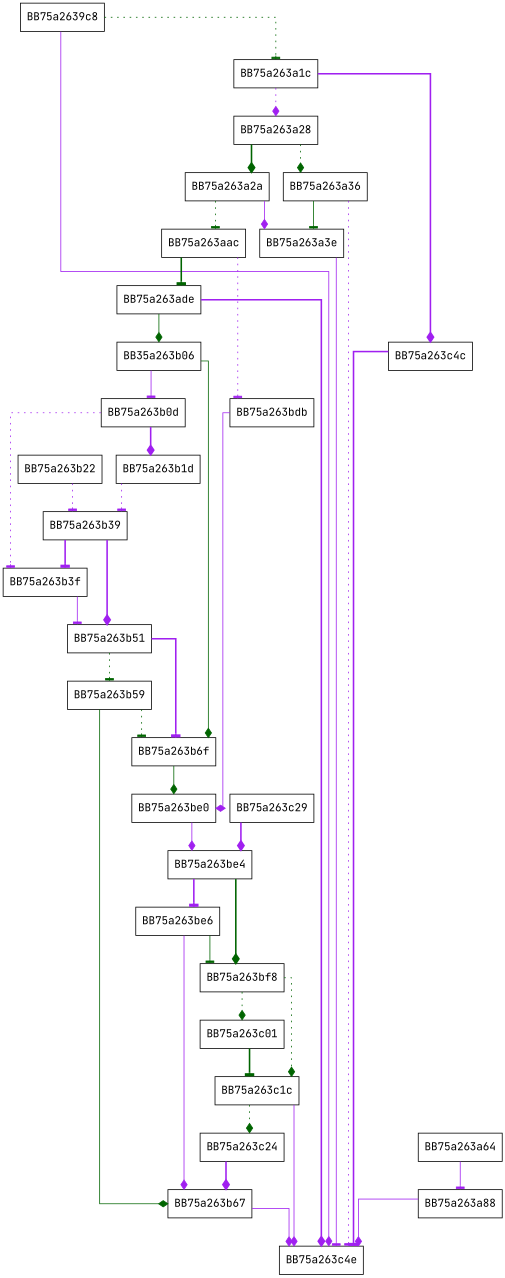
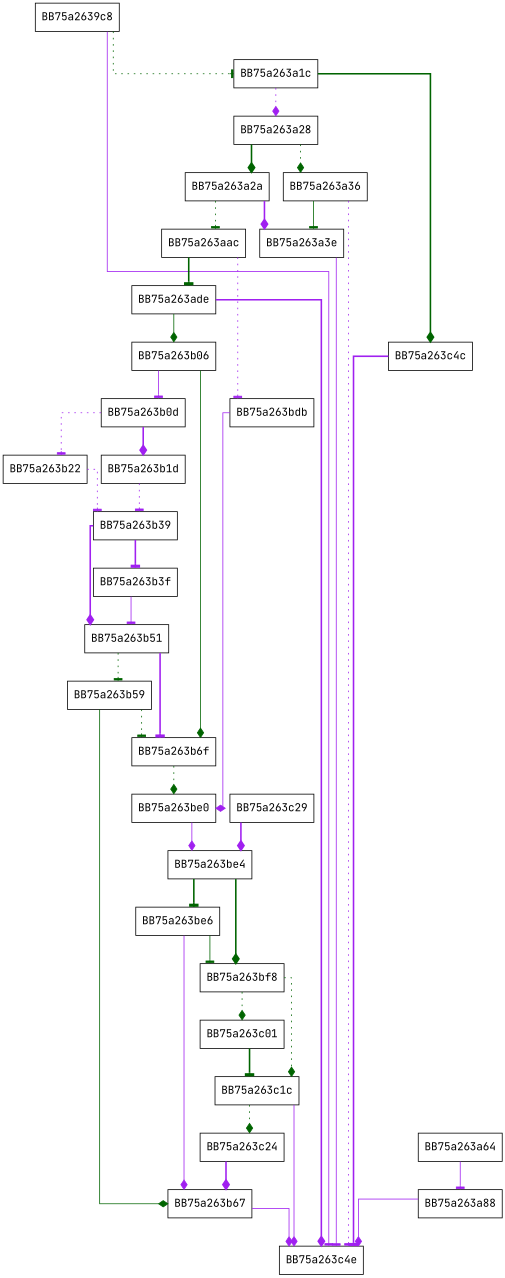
(430, 147) -> (430, 147)
(264, 210) -> (264, 210)
(159, 356) -> (174, 356)
(11, 443) -> (62, 413)
(329, 500) -> (329, 526)
(174, 775) -> (174, 775)
(194, 891) -> (194, 891)
